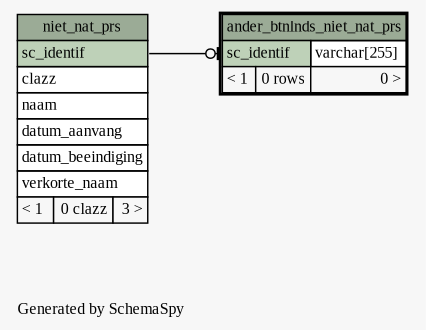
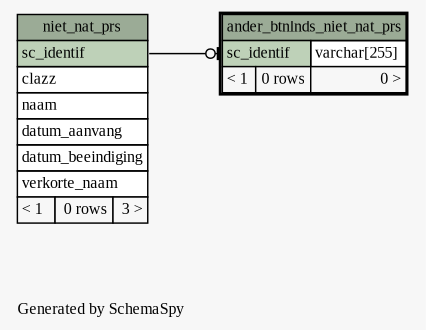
(85, 209) -> (86, 209)
